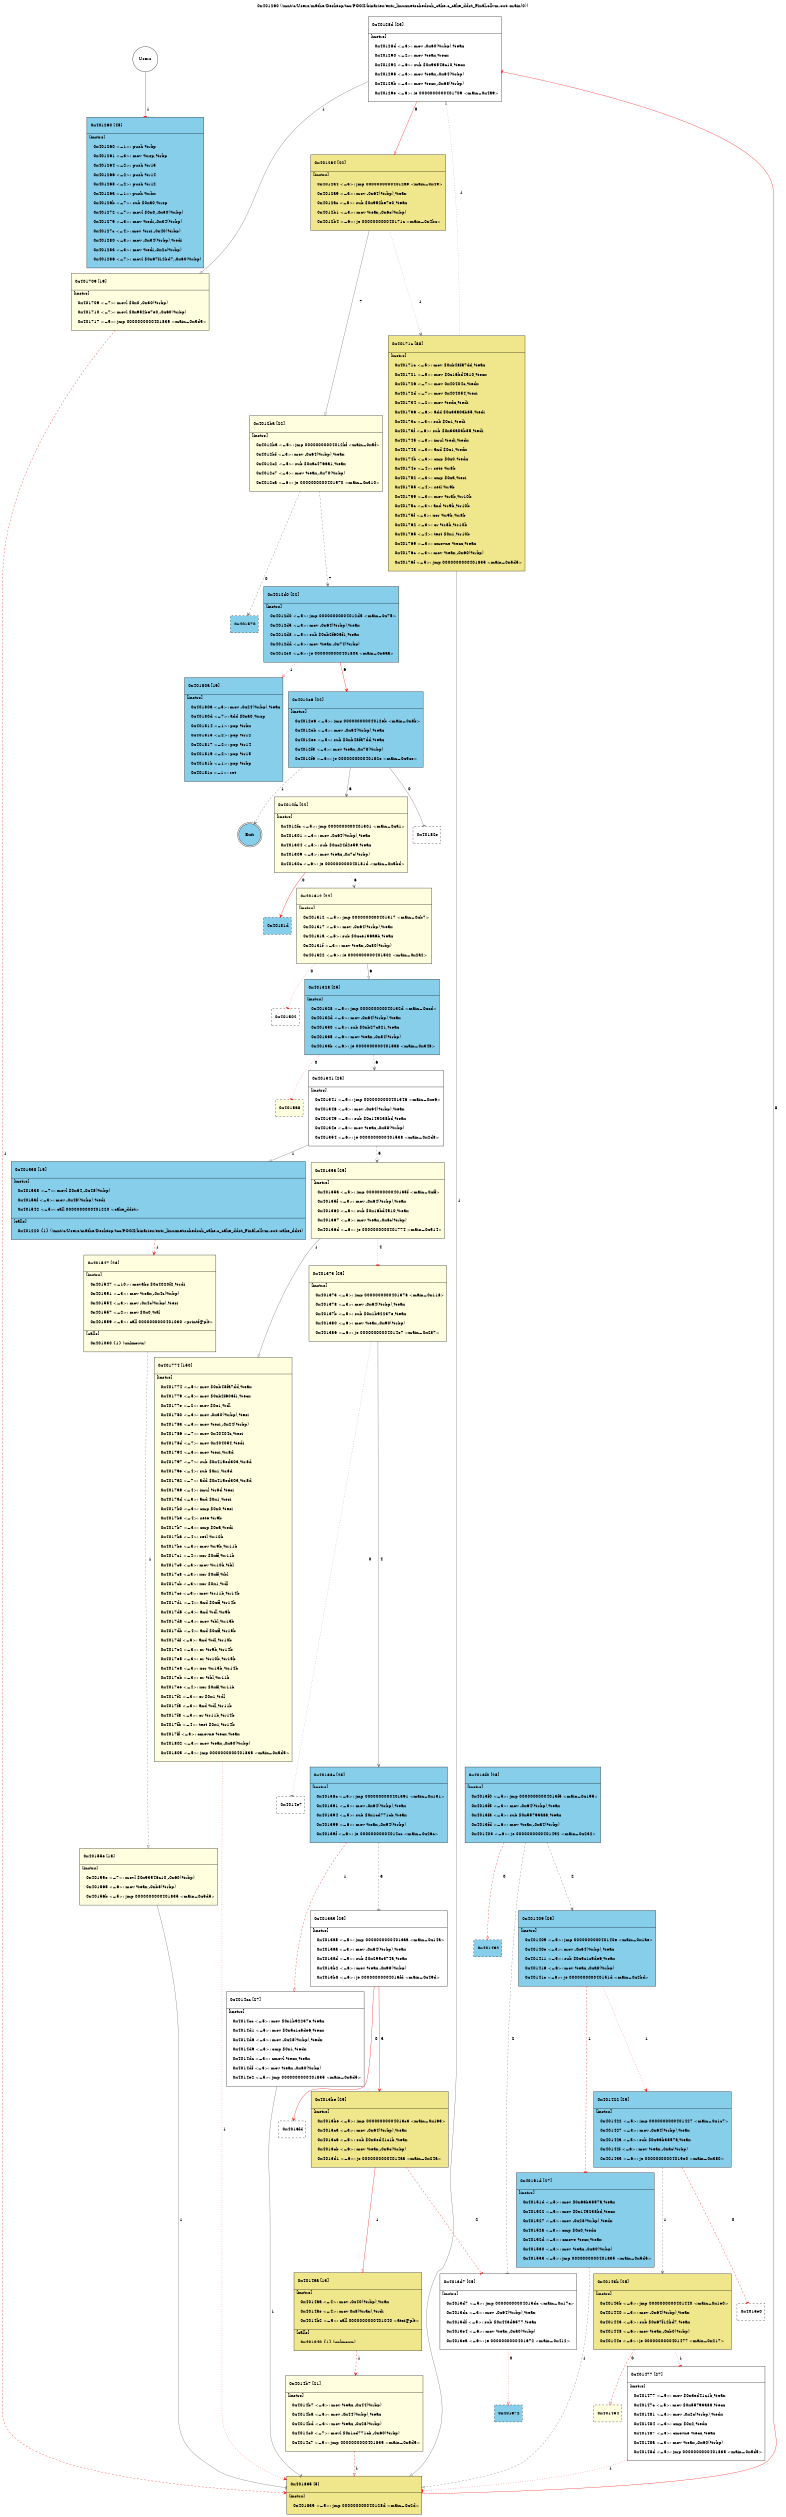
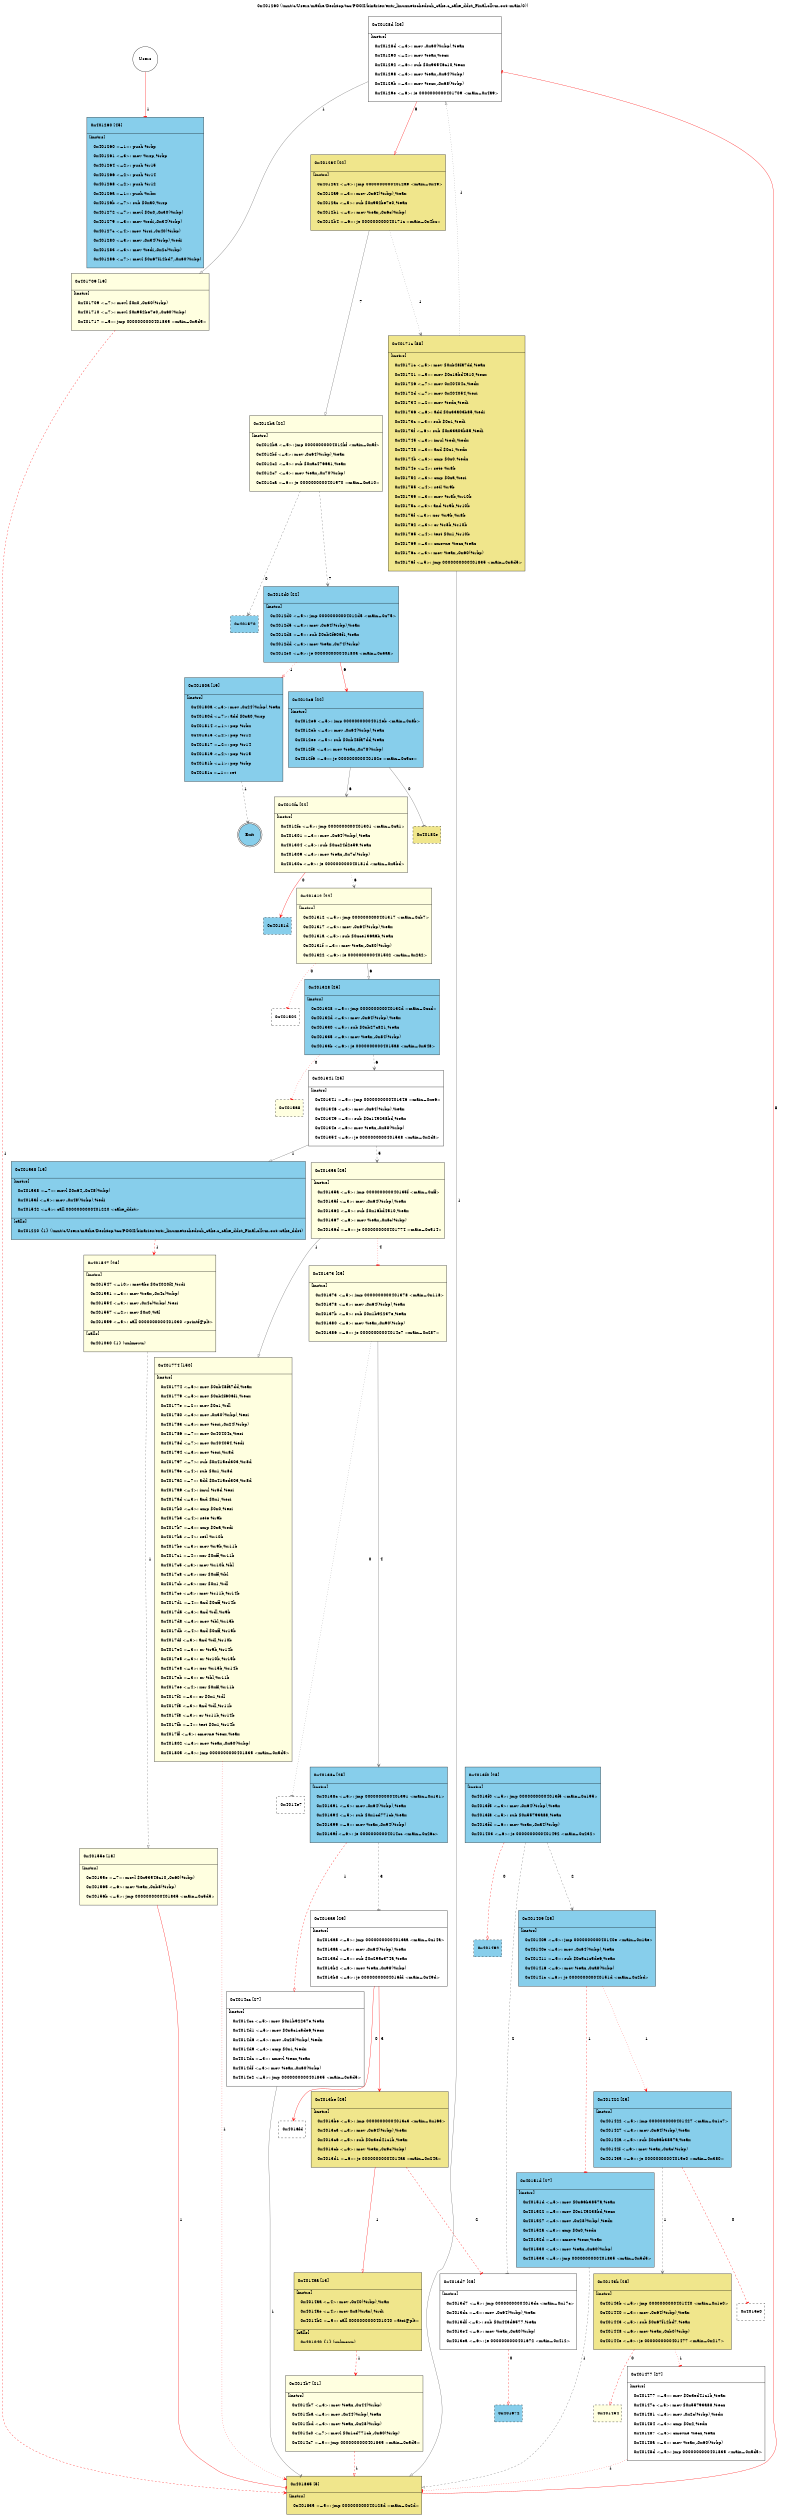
(276, 792) -> (245, 801)
(427, 835) -> (427, 835)
(178, 2230) -> (178, 2230)
(508, 2376) -> (508, 2376)
